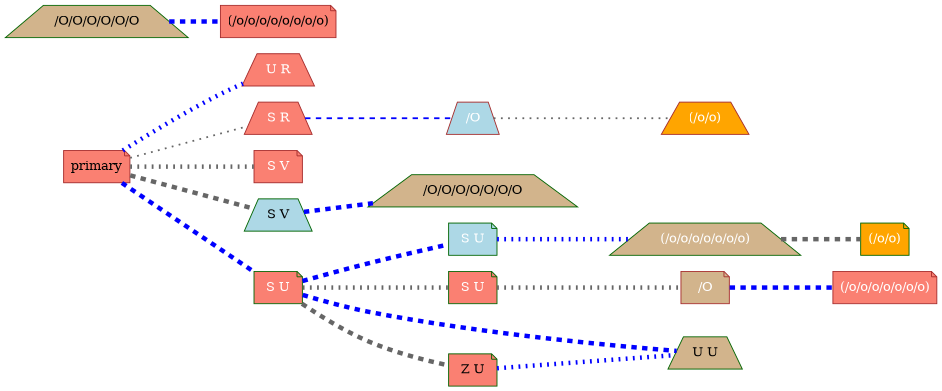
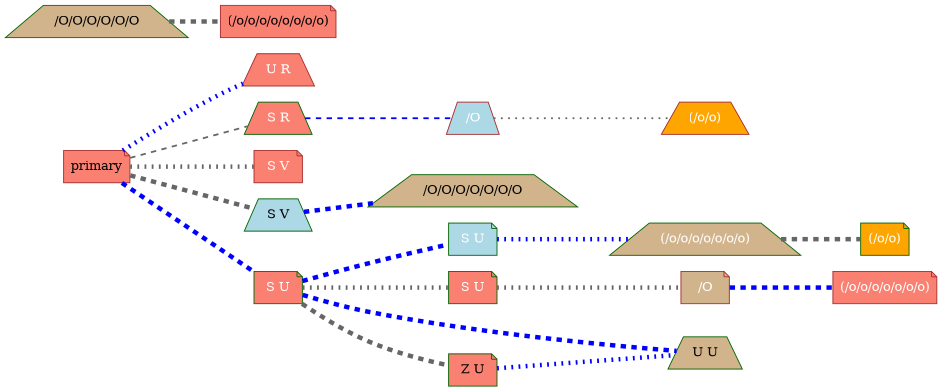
(195, 22) -> (195, 22)
(278, 118) -> (278, 118)
(189, 142) -> (189, 142)
